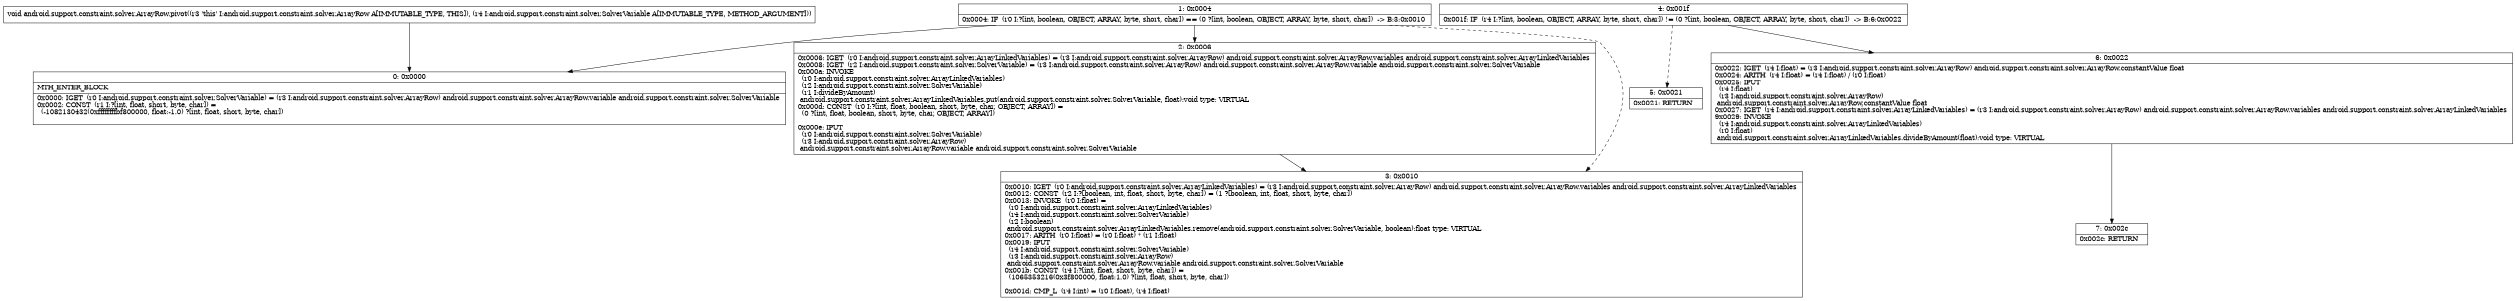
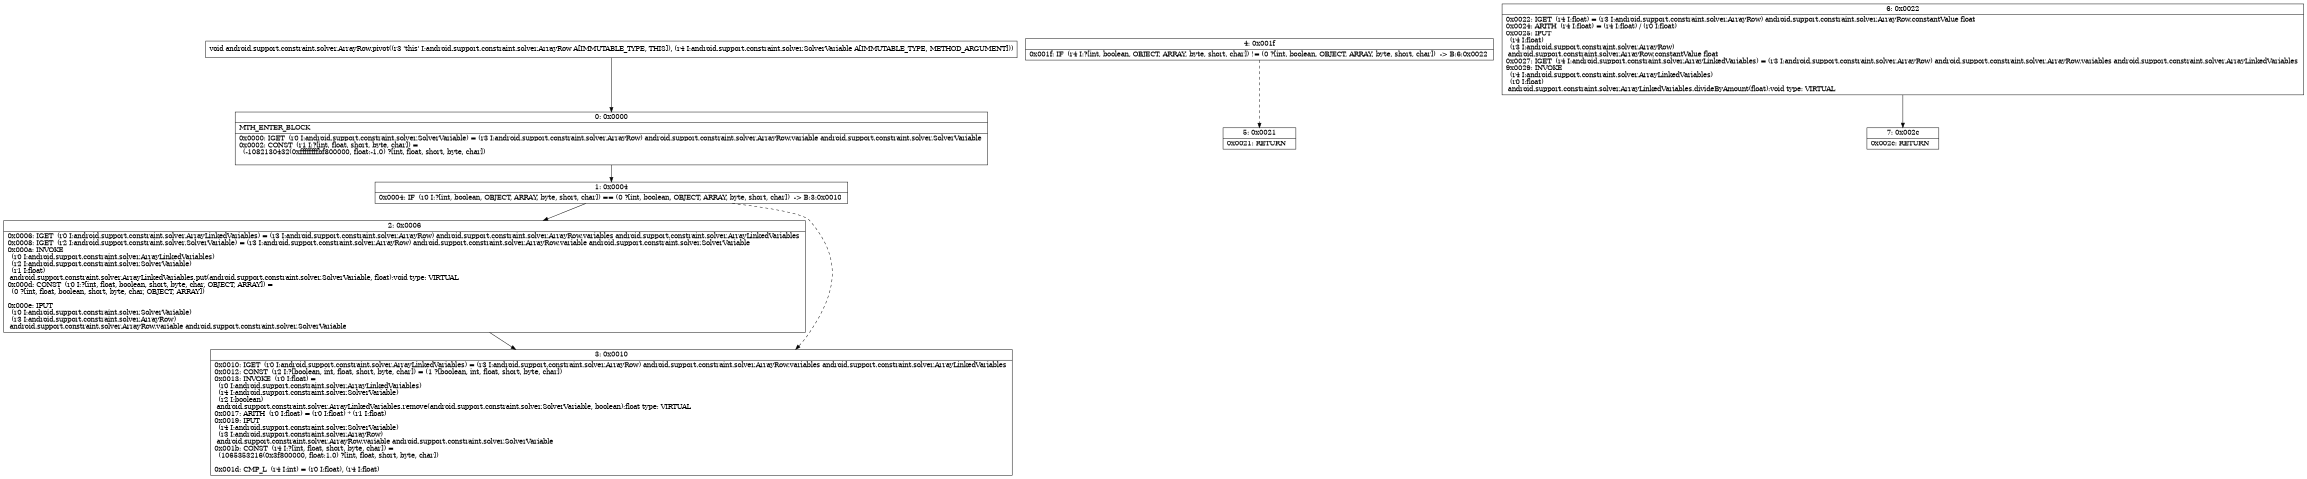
(1798, 39) -> none
(784, 43) -> (611, 171)
(837, 93) -> (26, 271)
